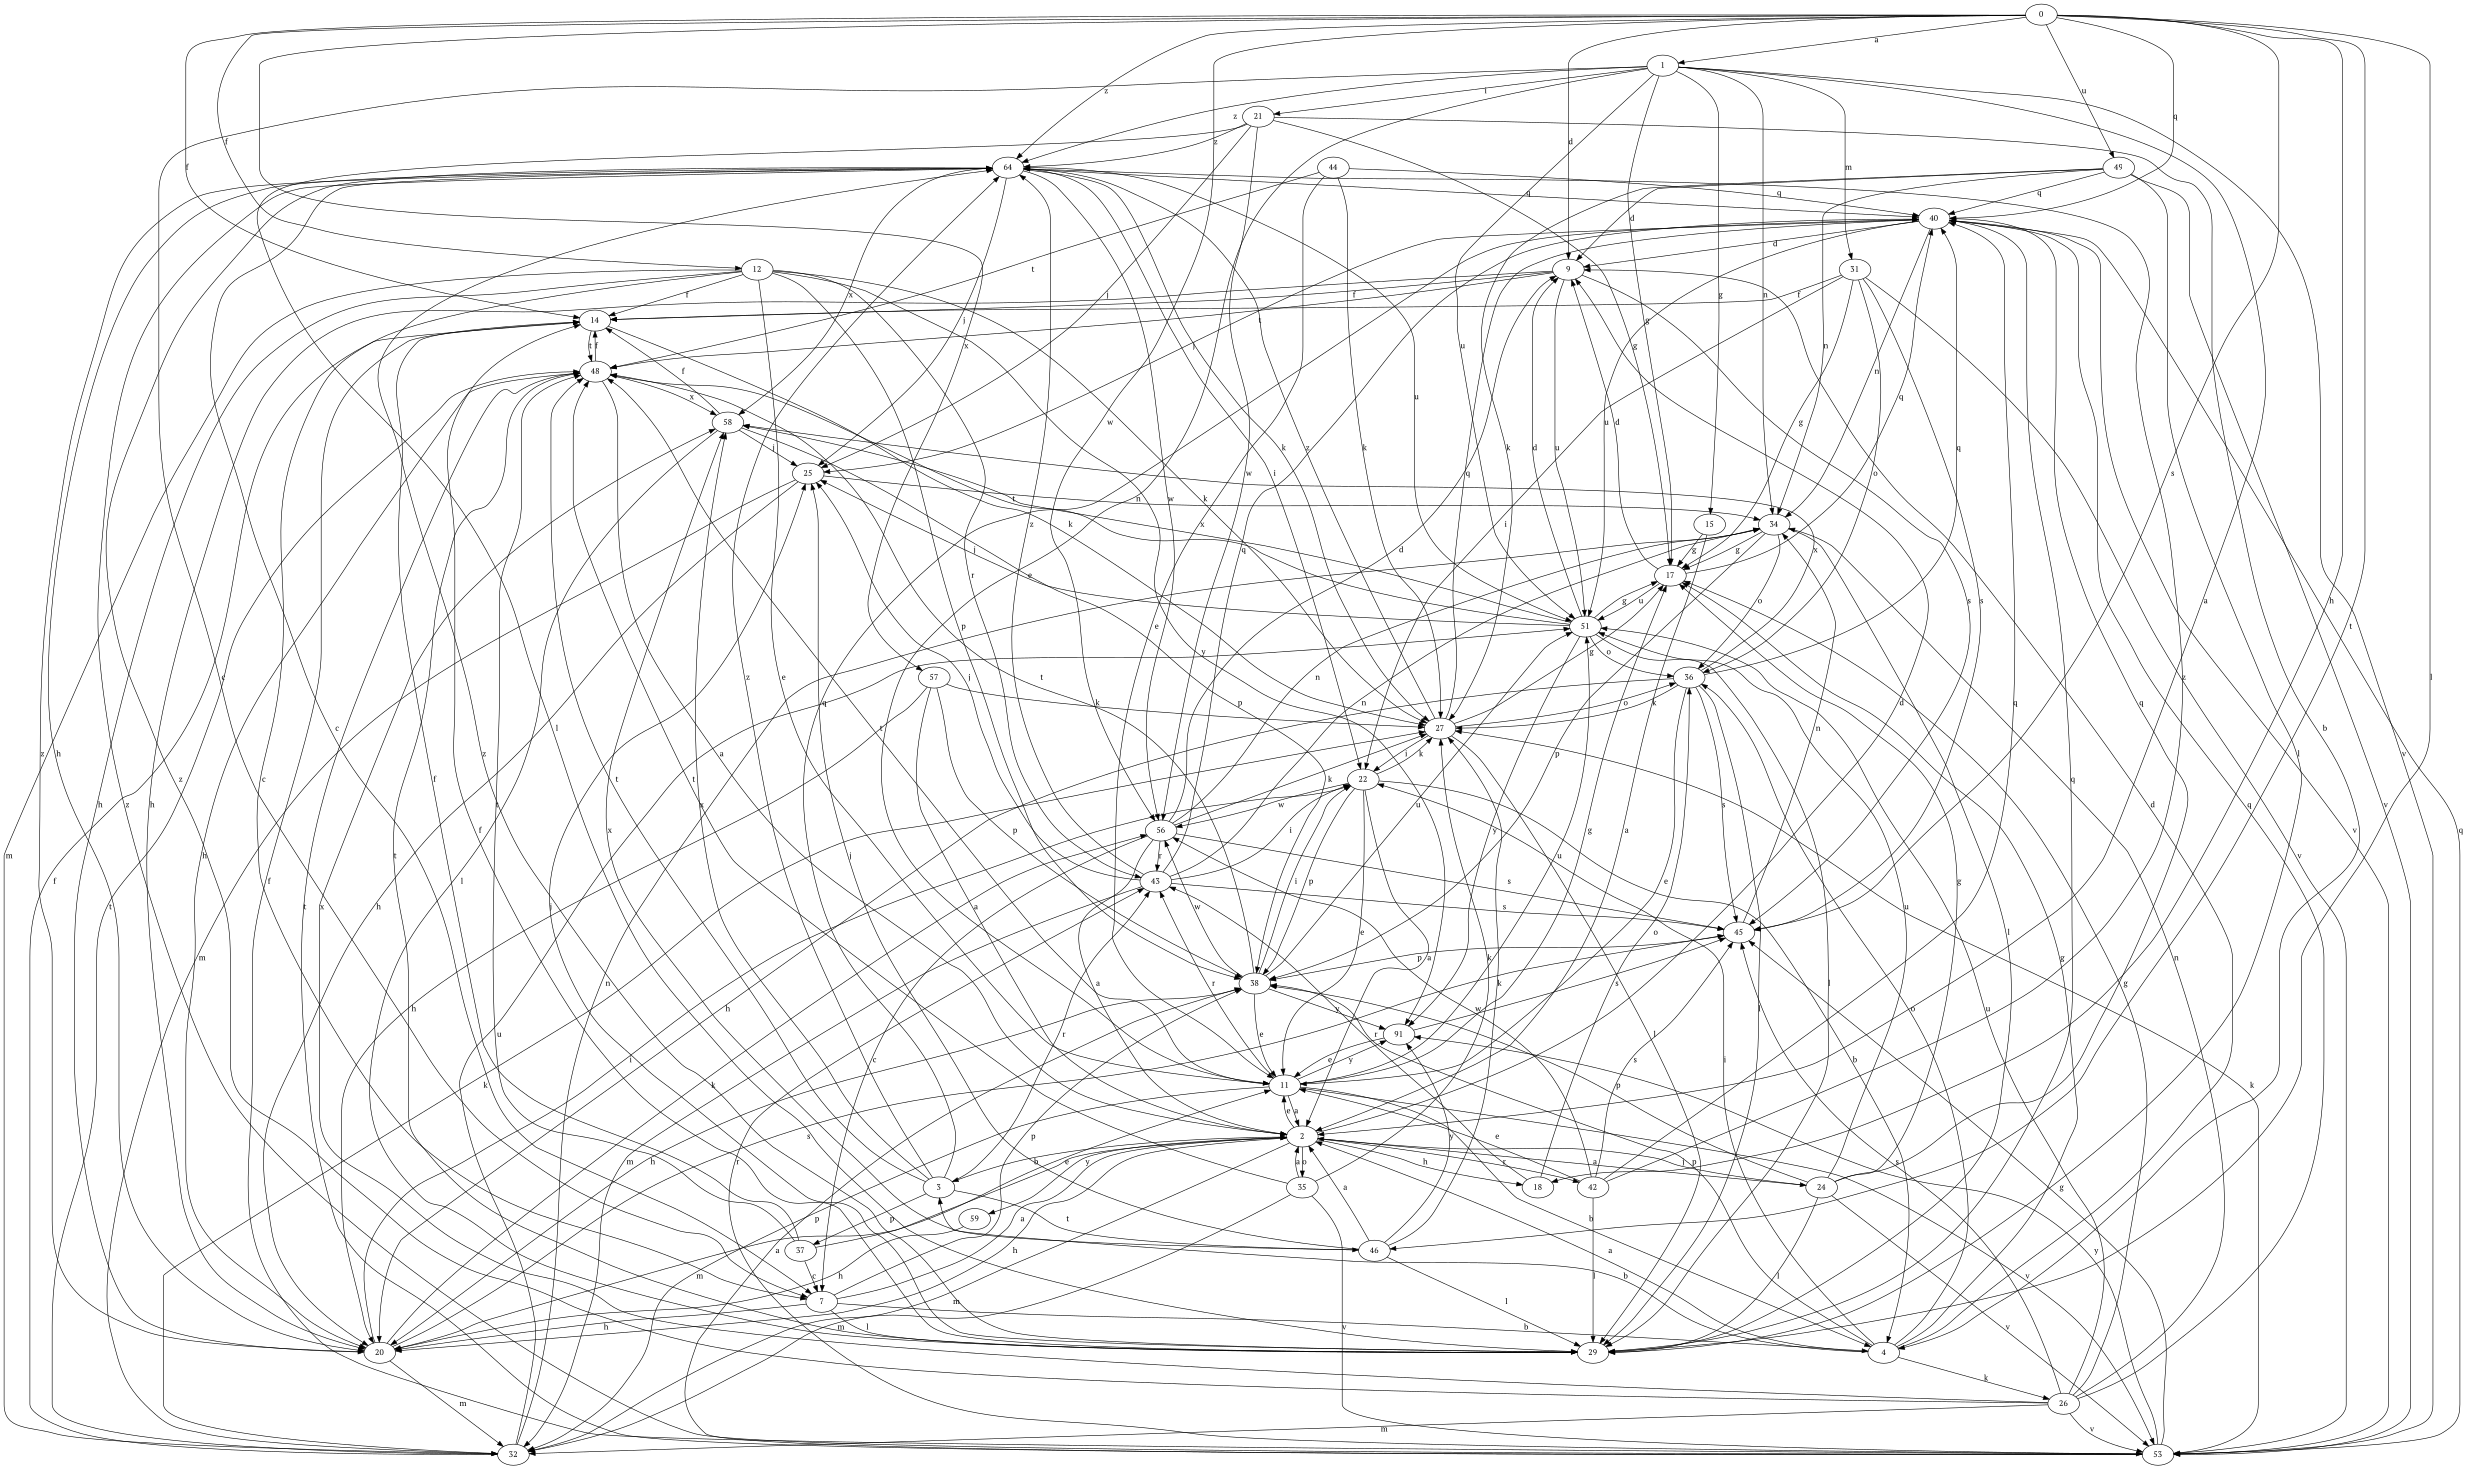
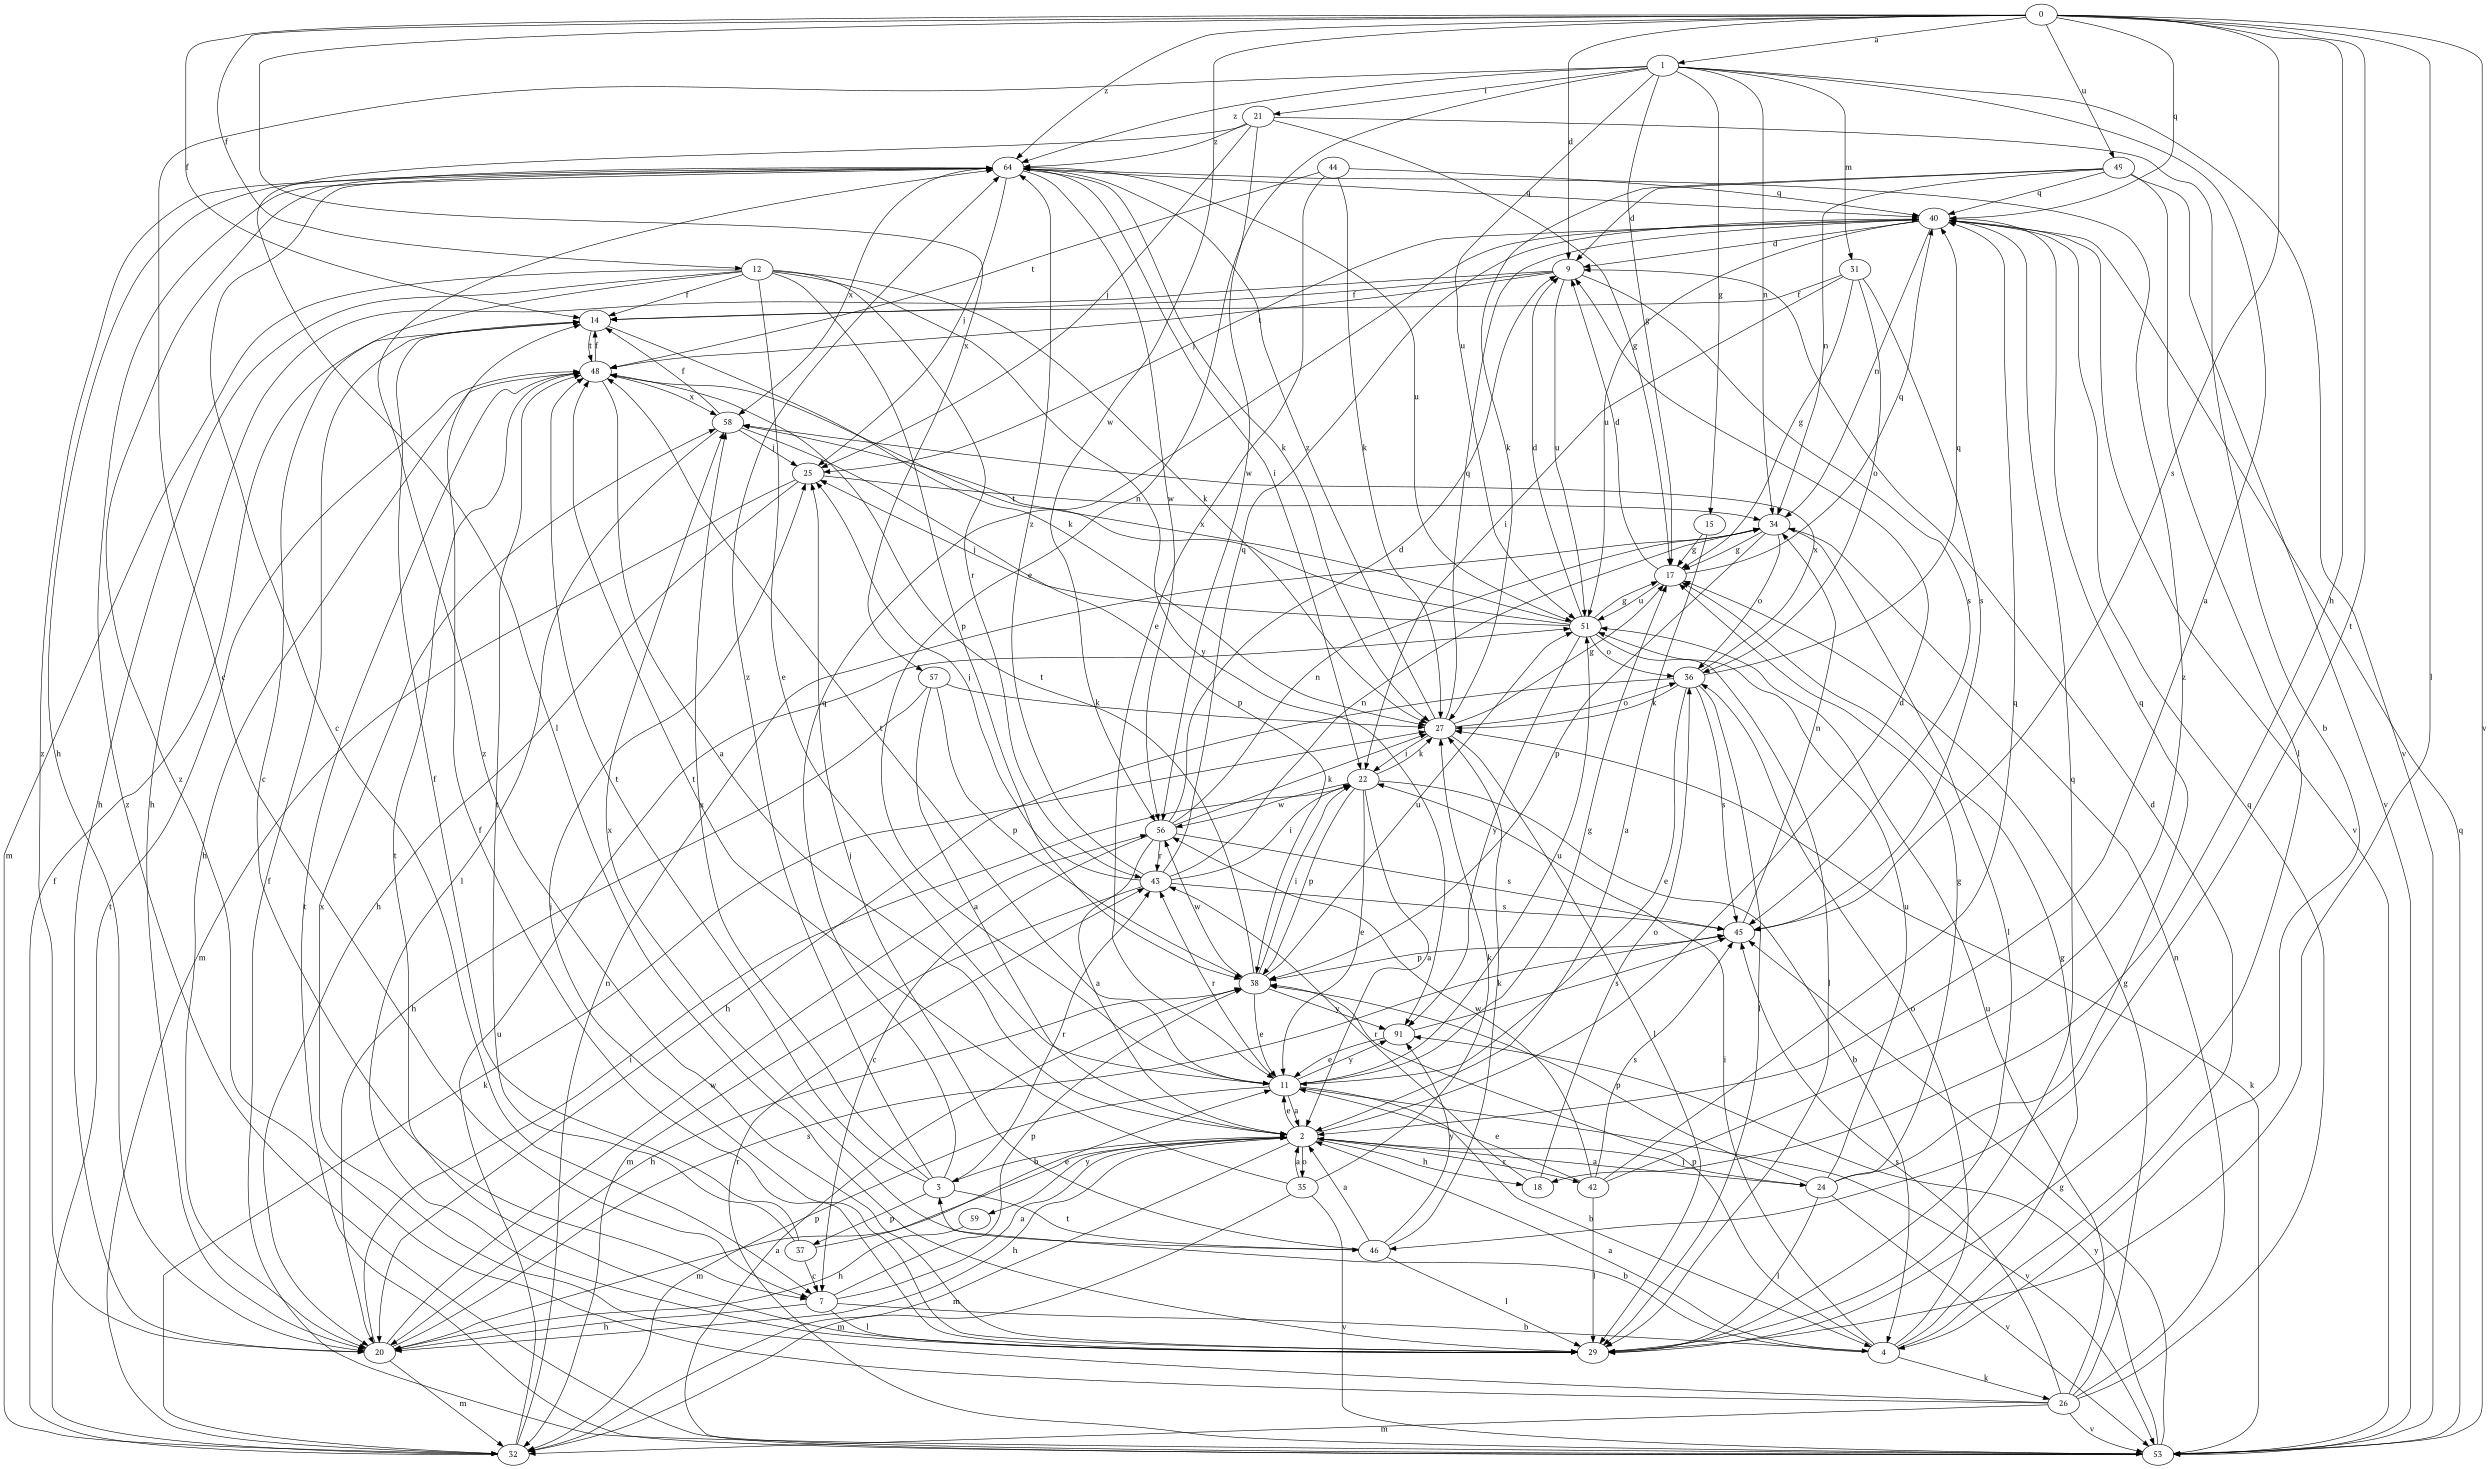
(2299, 862) -> (2482, 678)
(714, 1085) -> (714, 1085)
